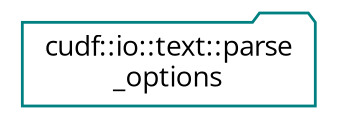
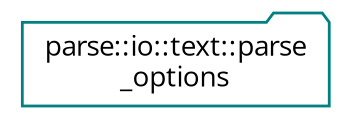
(169, 64) -> (176, 64)
